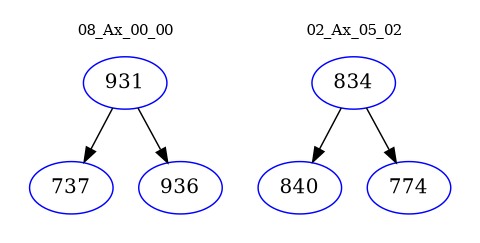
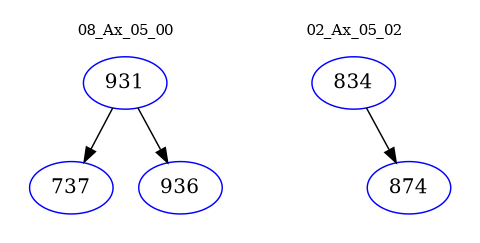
(126, 31) -> (126, 31)
(300, 188) -> none
(409, 188) -> (409, 188)
